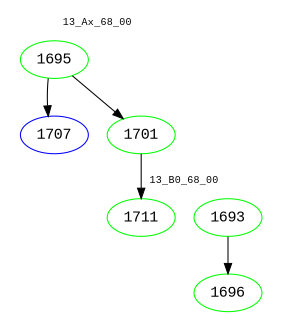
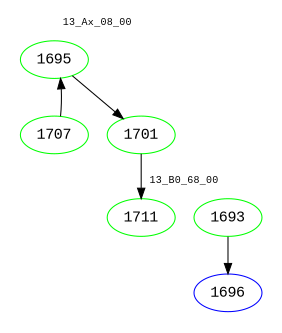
(98, 22) -> (98, 22)
(47, 92) -> (61, 103)
(54, 135) -> (54, 135)
(228, 293) -> (228, 293)
